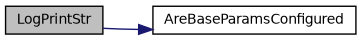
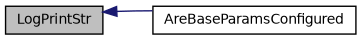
(121, 29) -> (135, 11)
